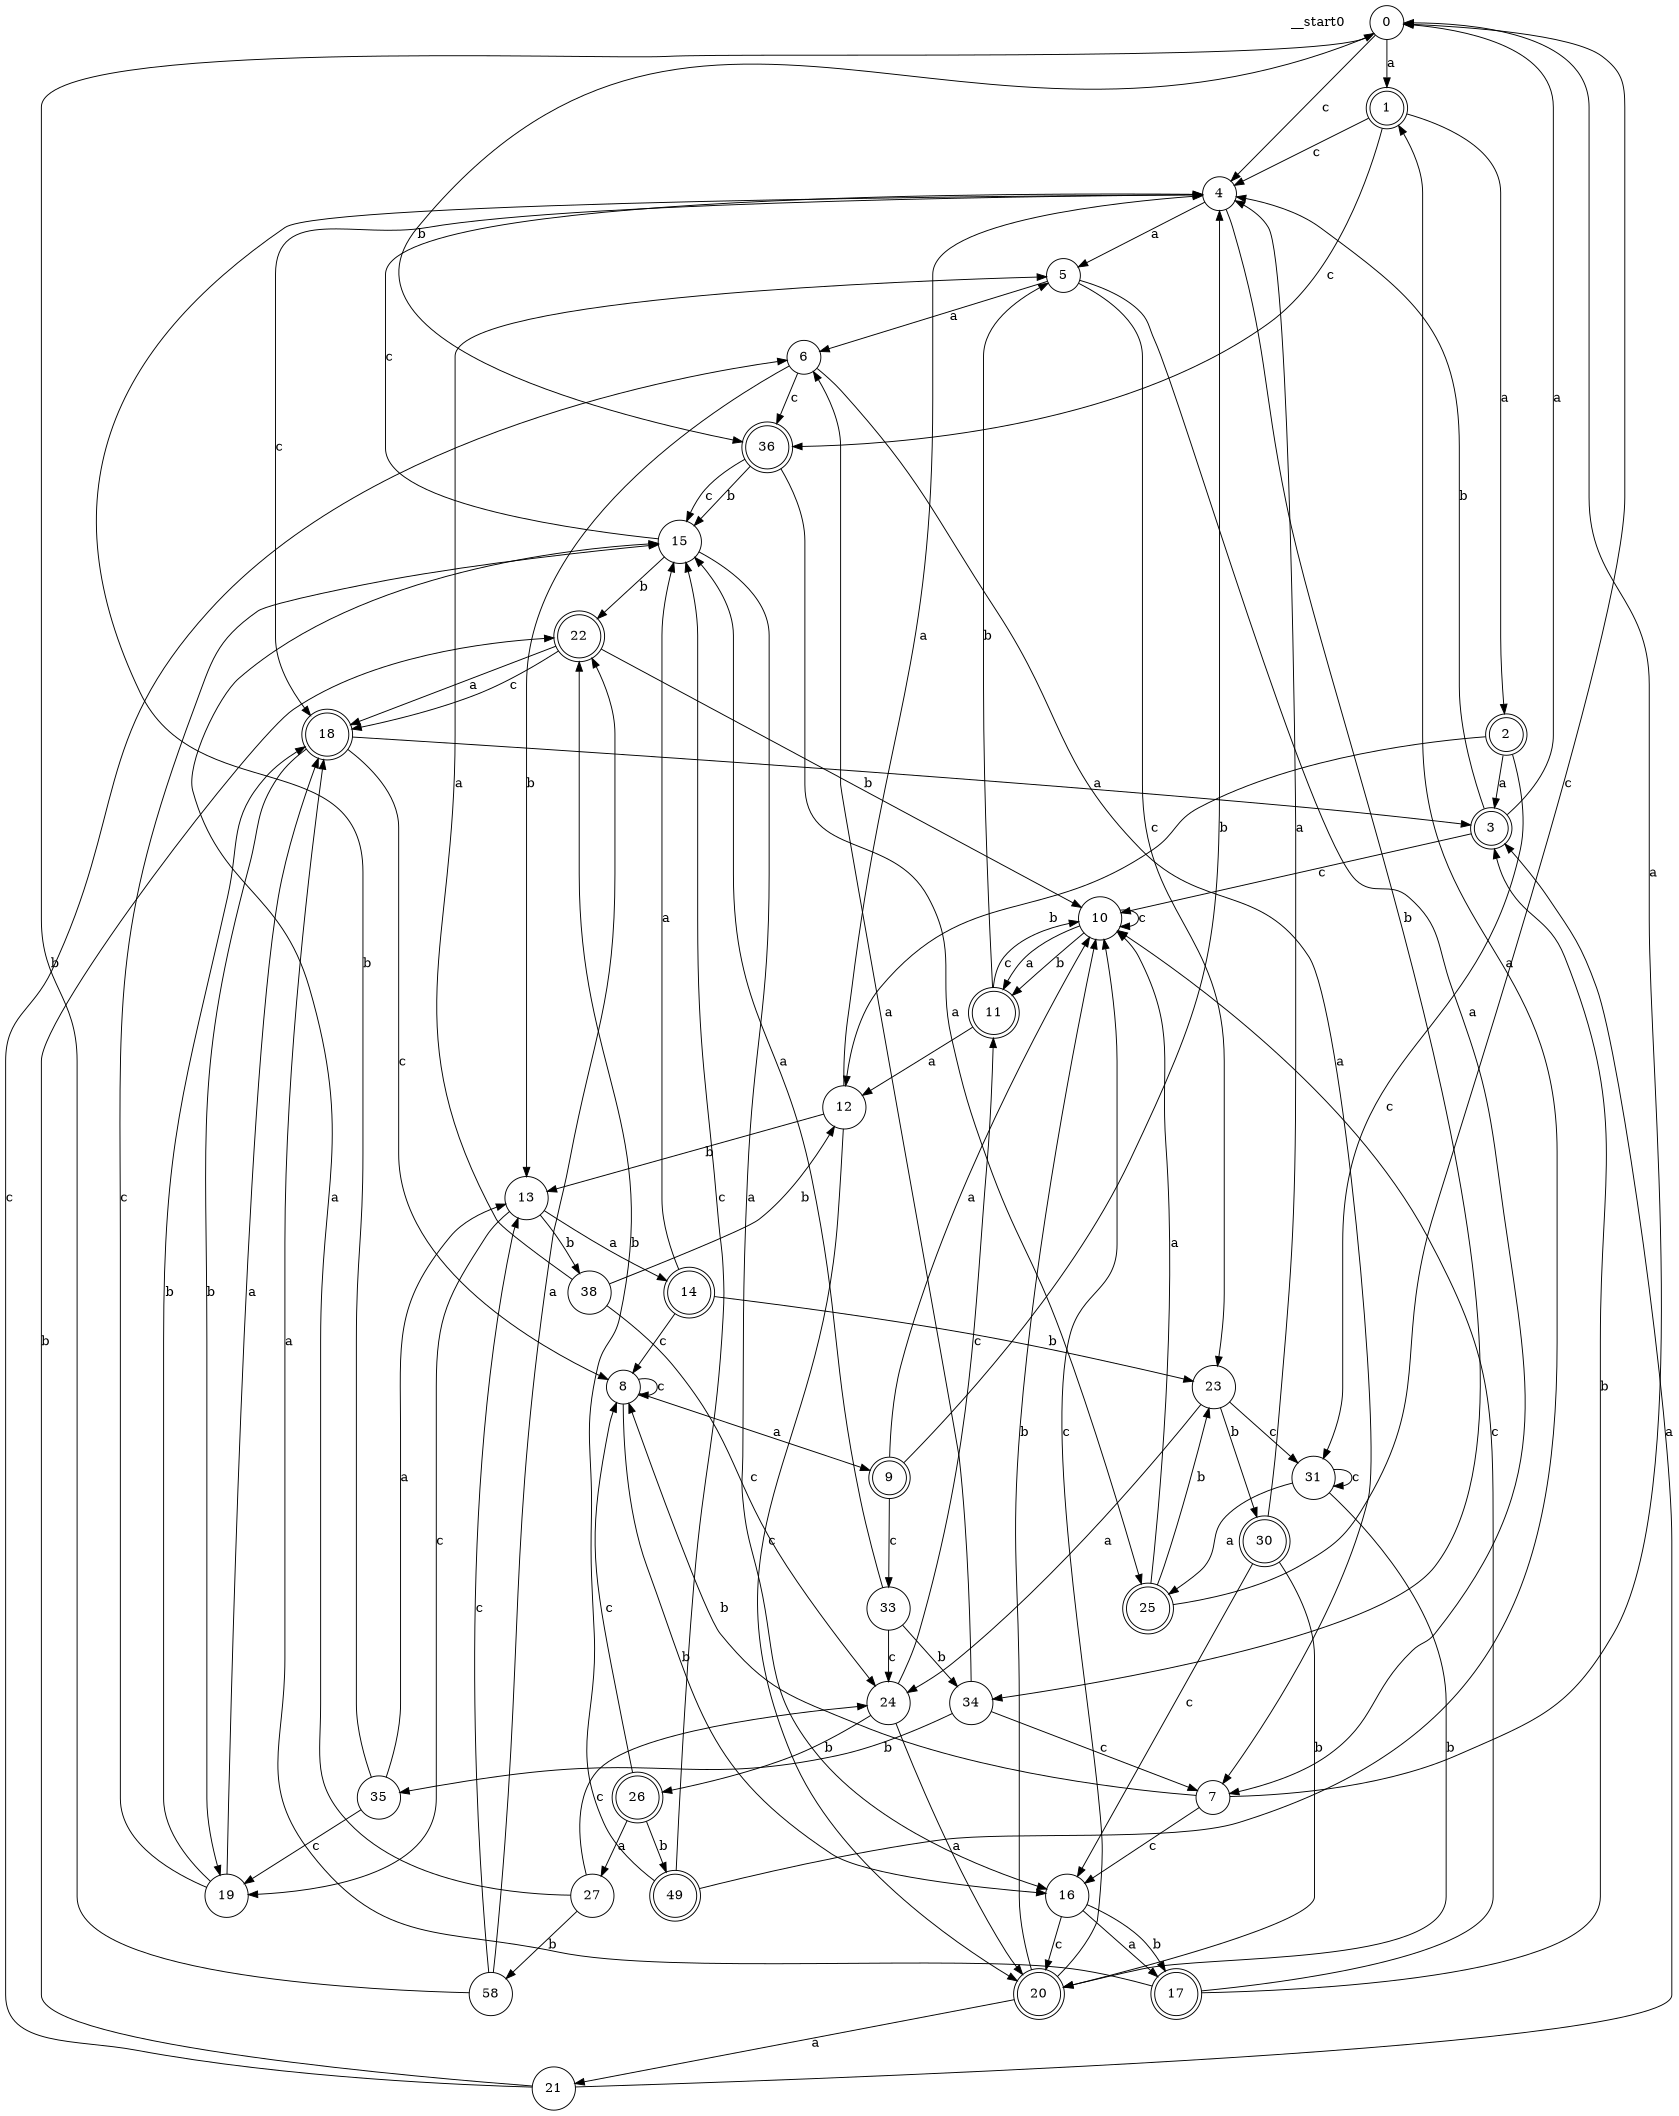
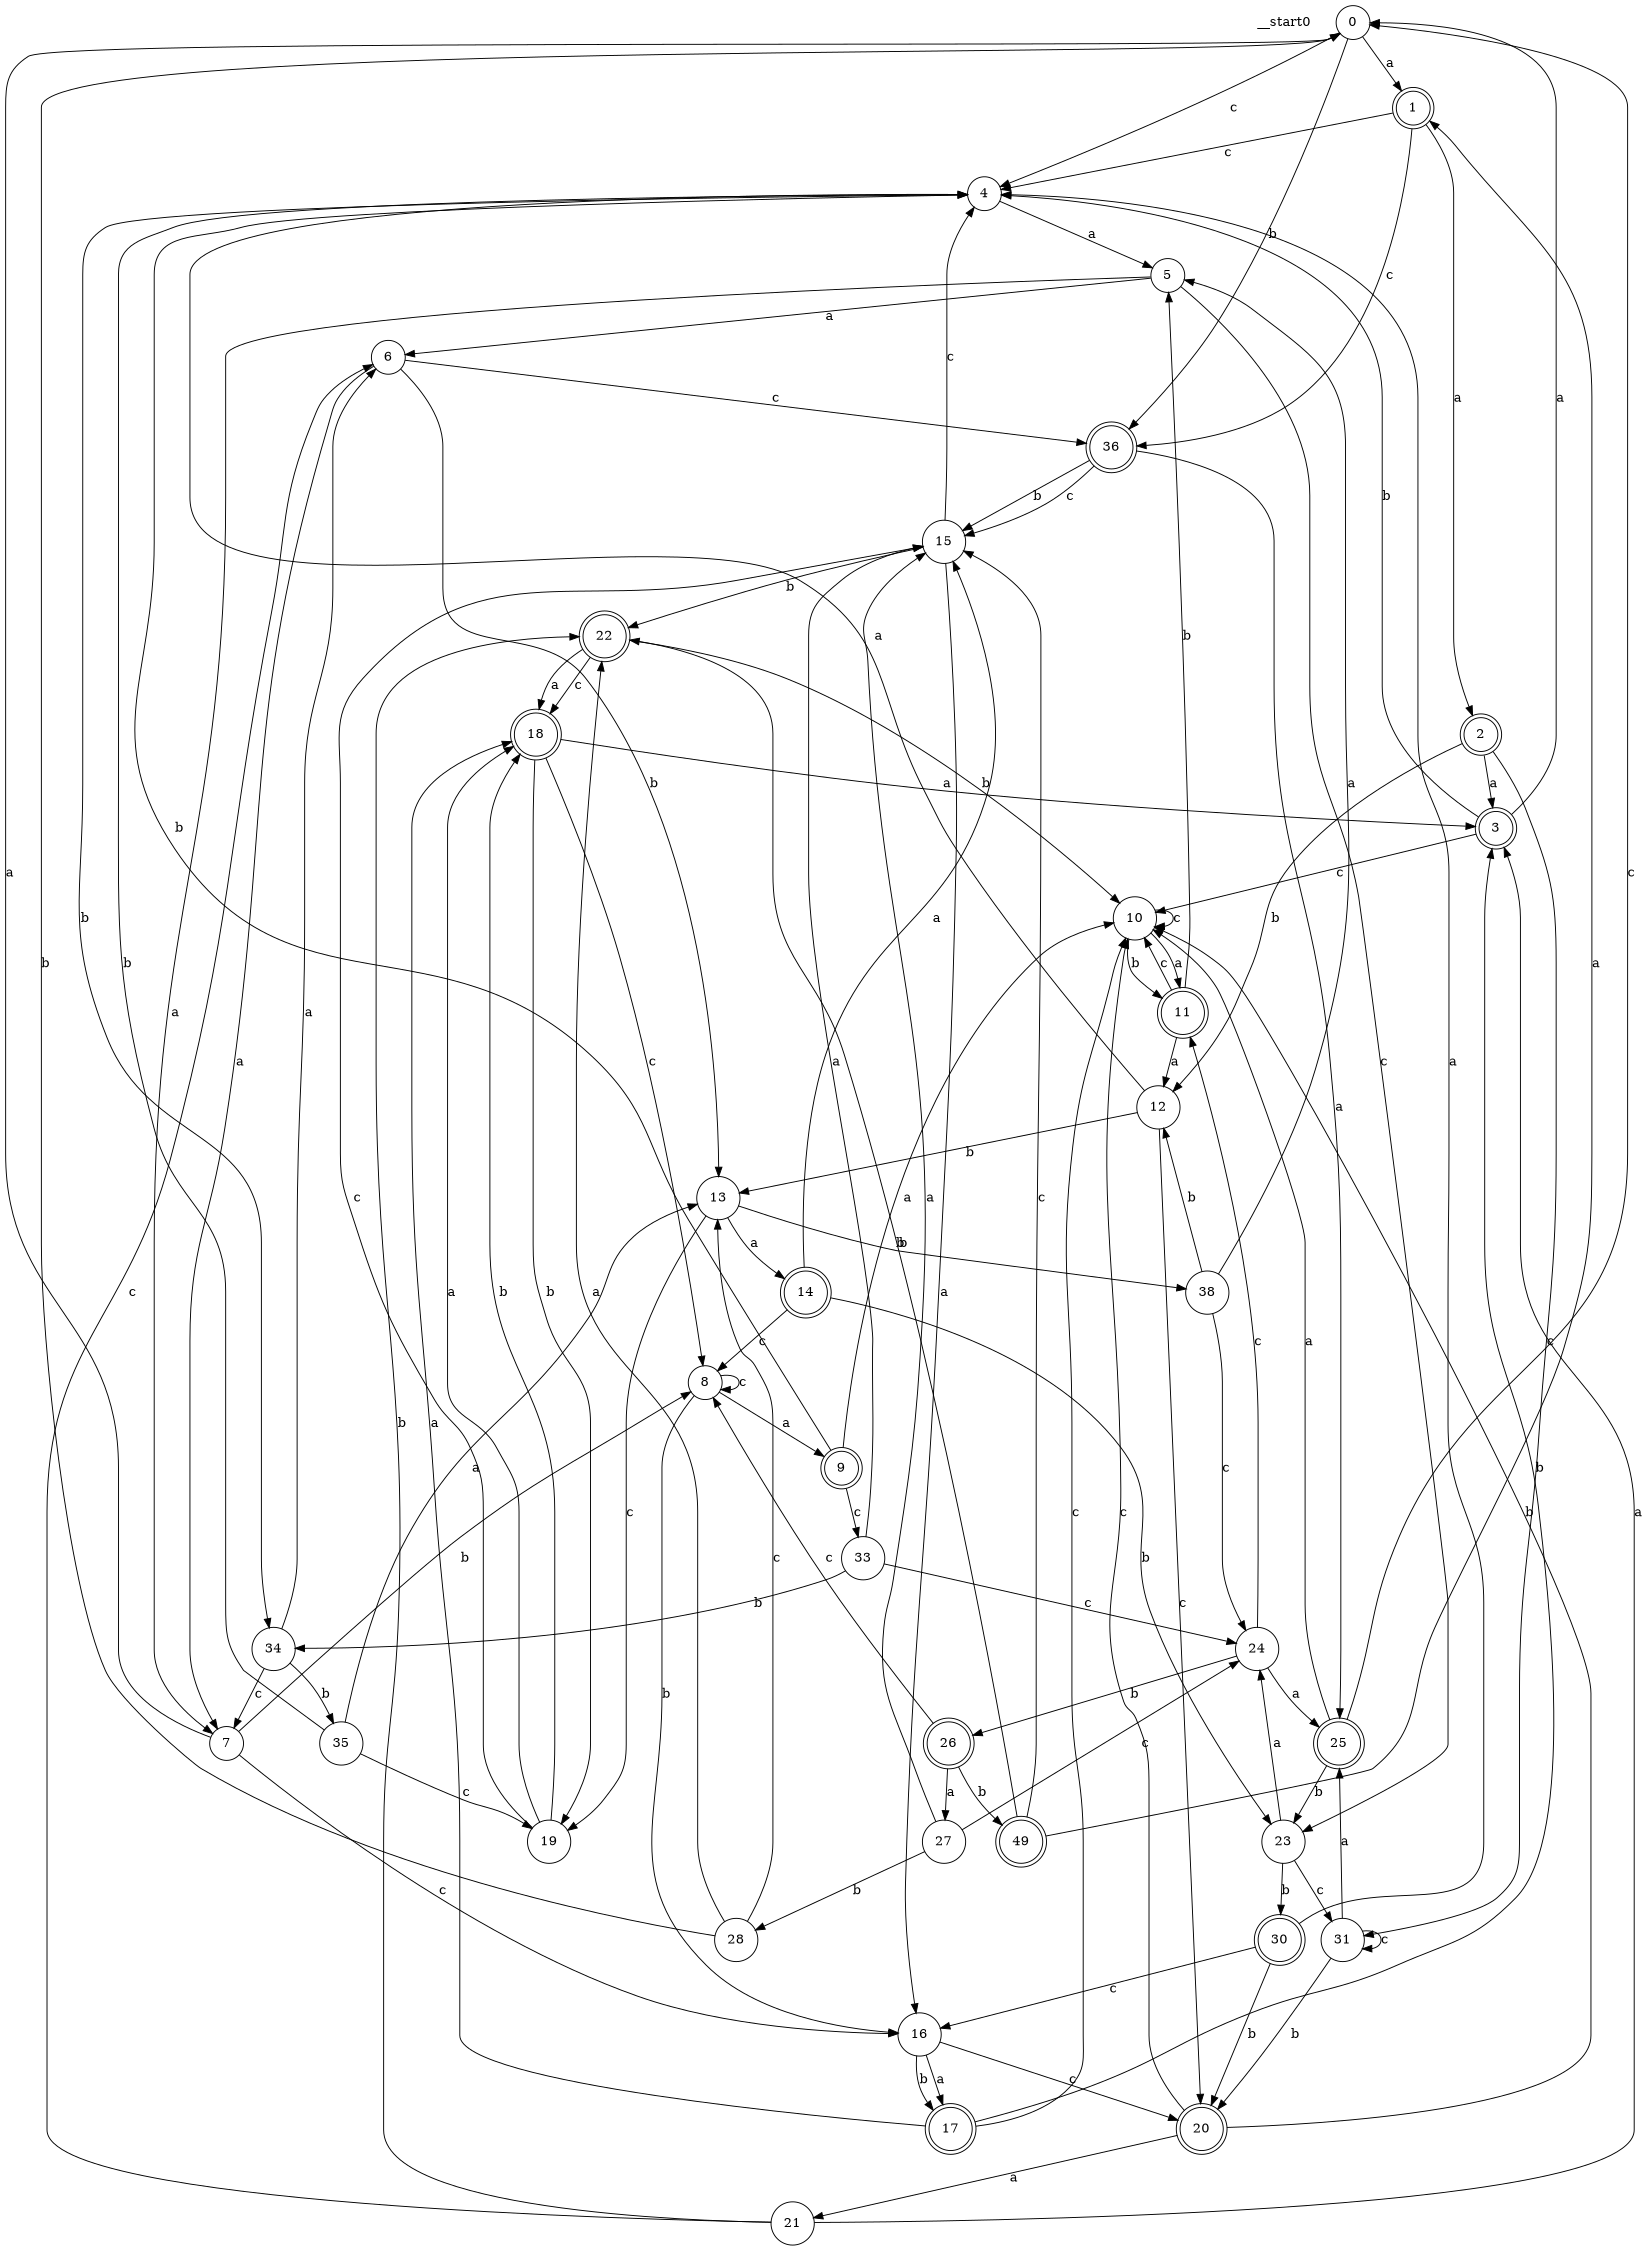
(505, 218) -> none
(956, 1861) -> (1288, 1696)
(491, 1994) -> (736, 1940)
